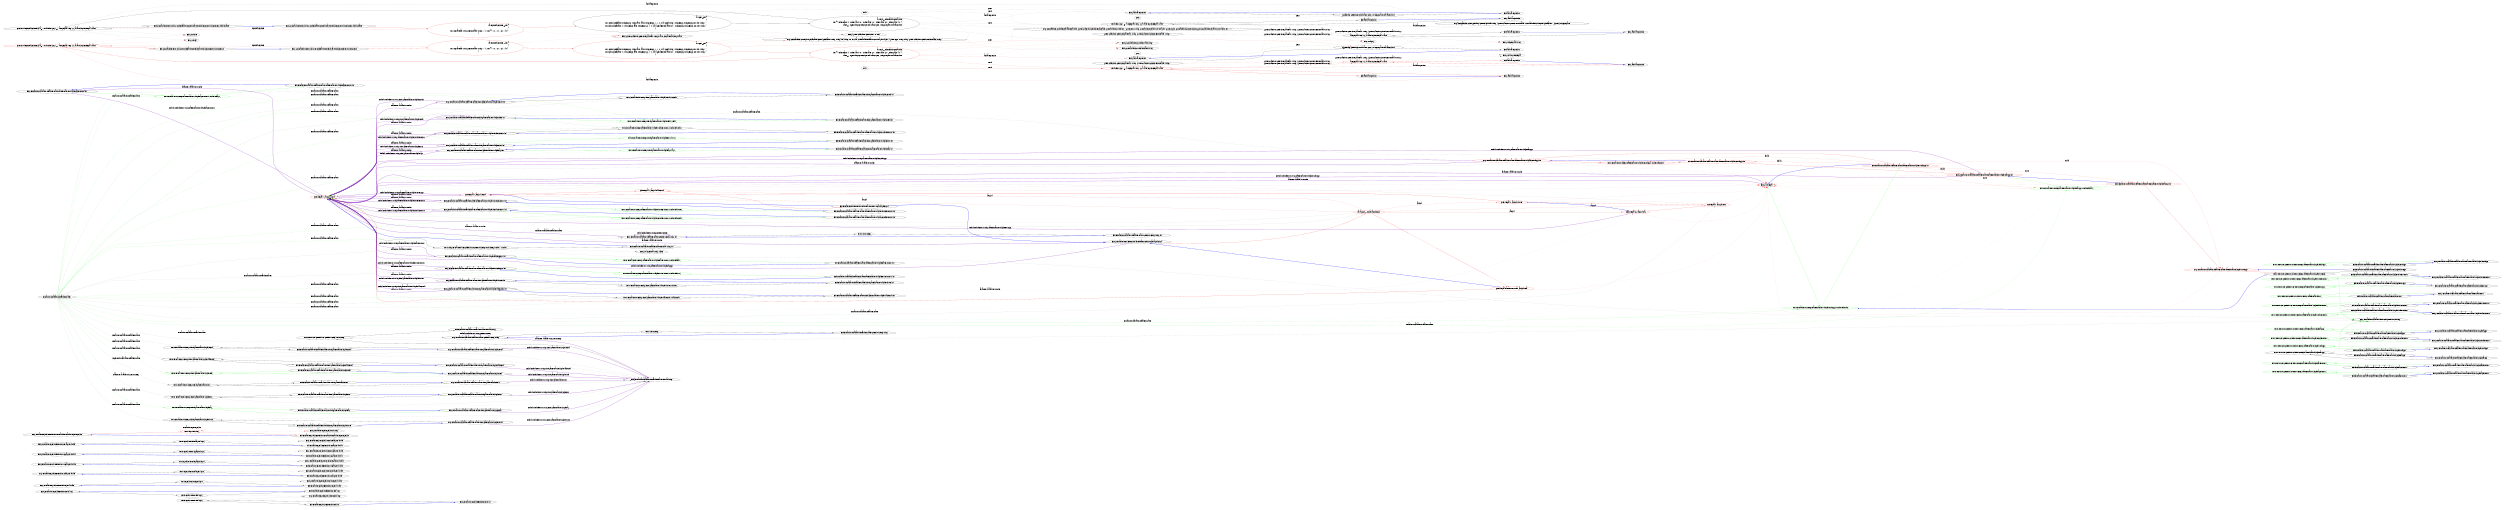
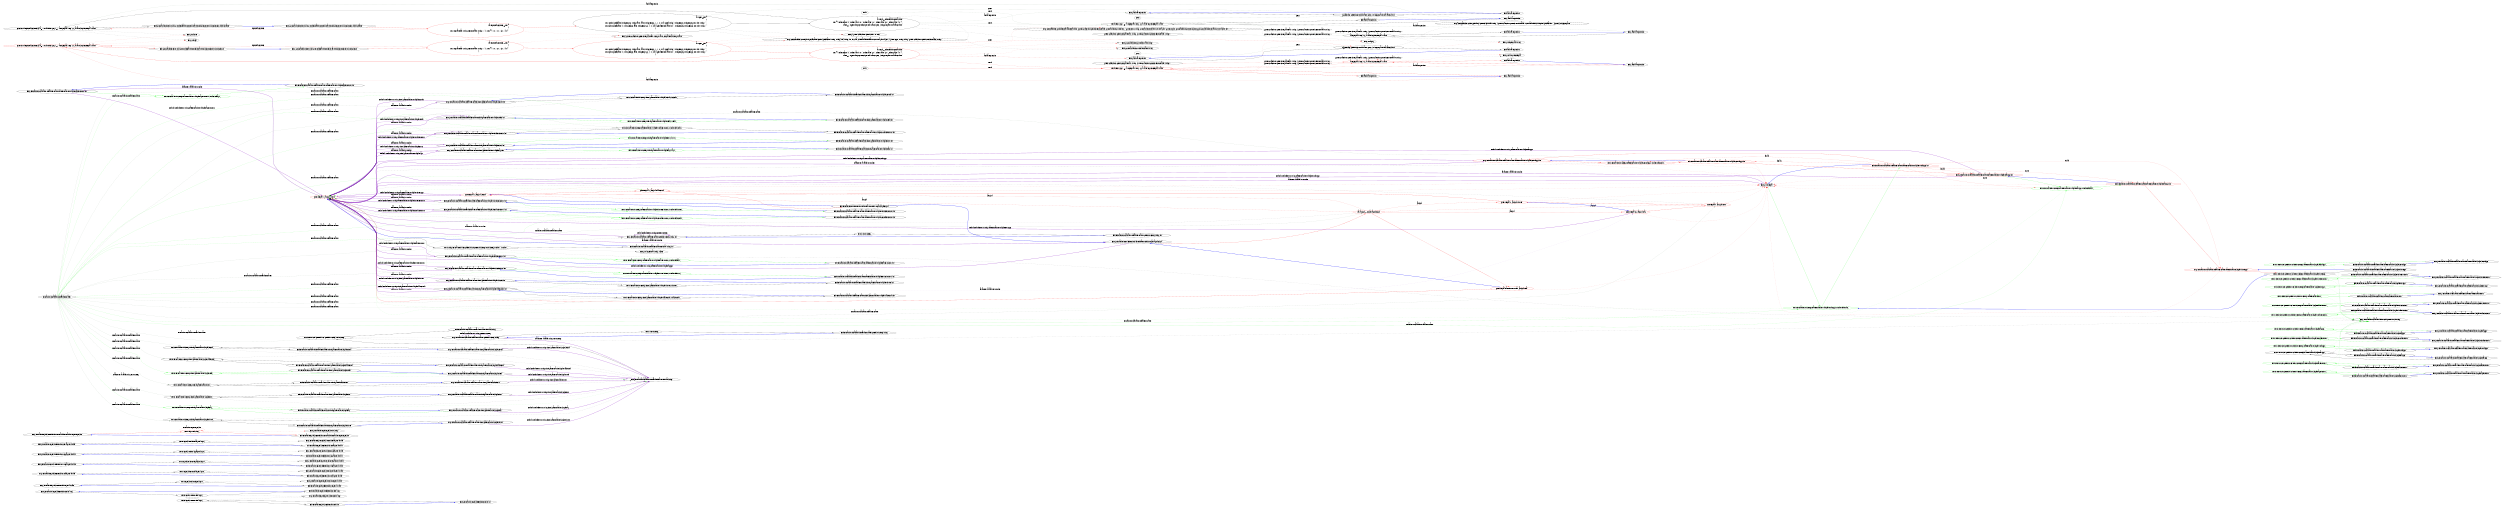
(126, 358) -> (126, 358)
